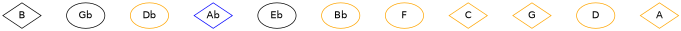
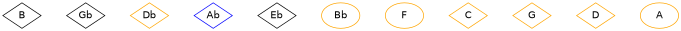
(86, 16) -> (86, 16)
(149, 16) -> (149, 16)
(277, 16) -> (277, 16)
(596, 16) -> (596, 16)
(659, 16) -> (659, 16)
